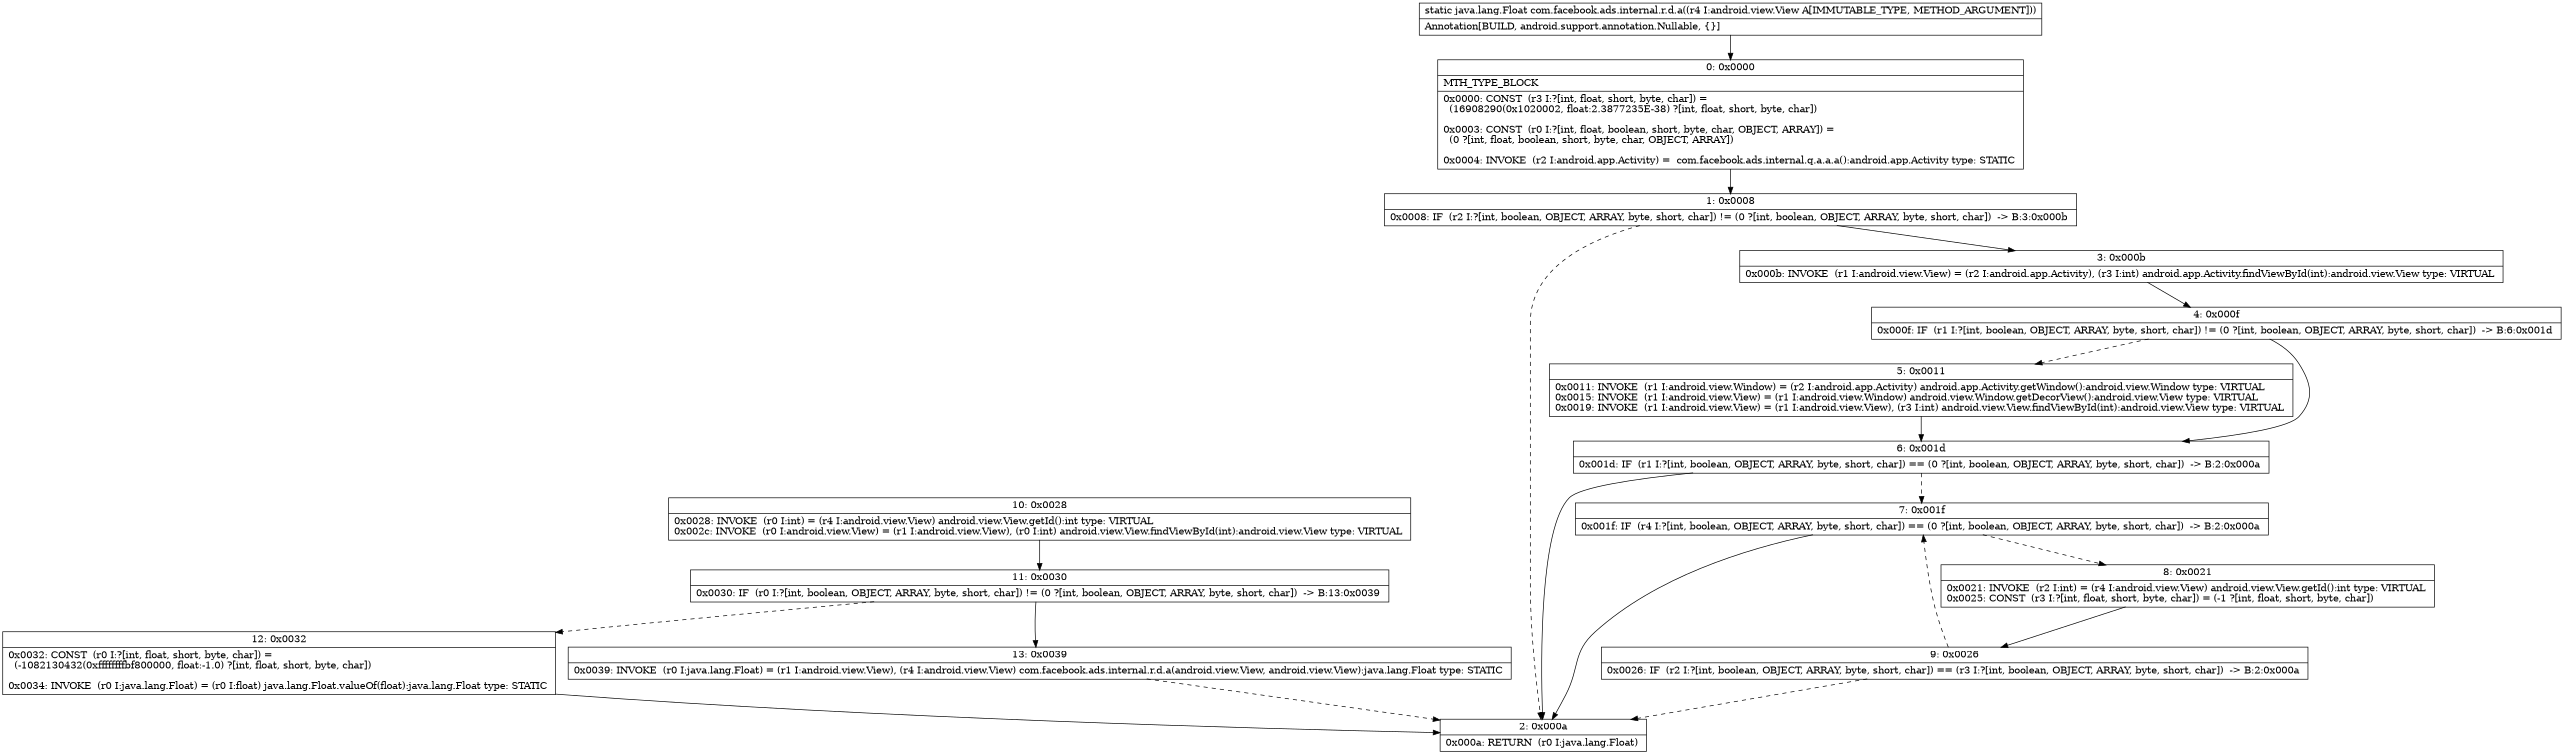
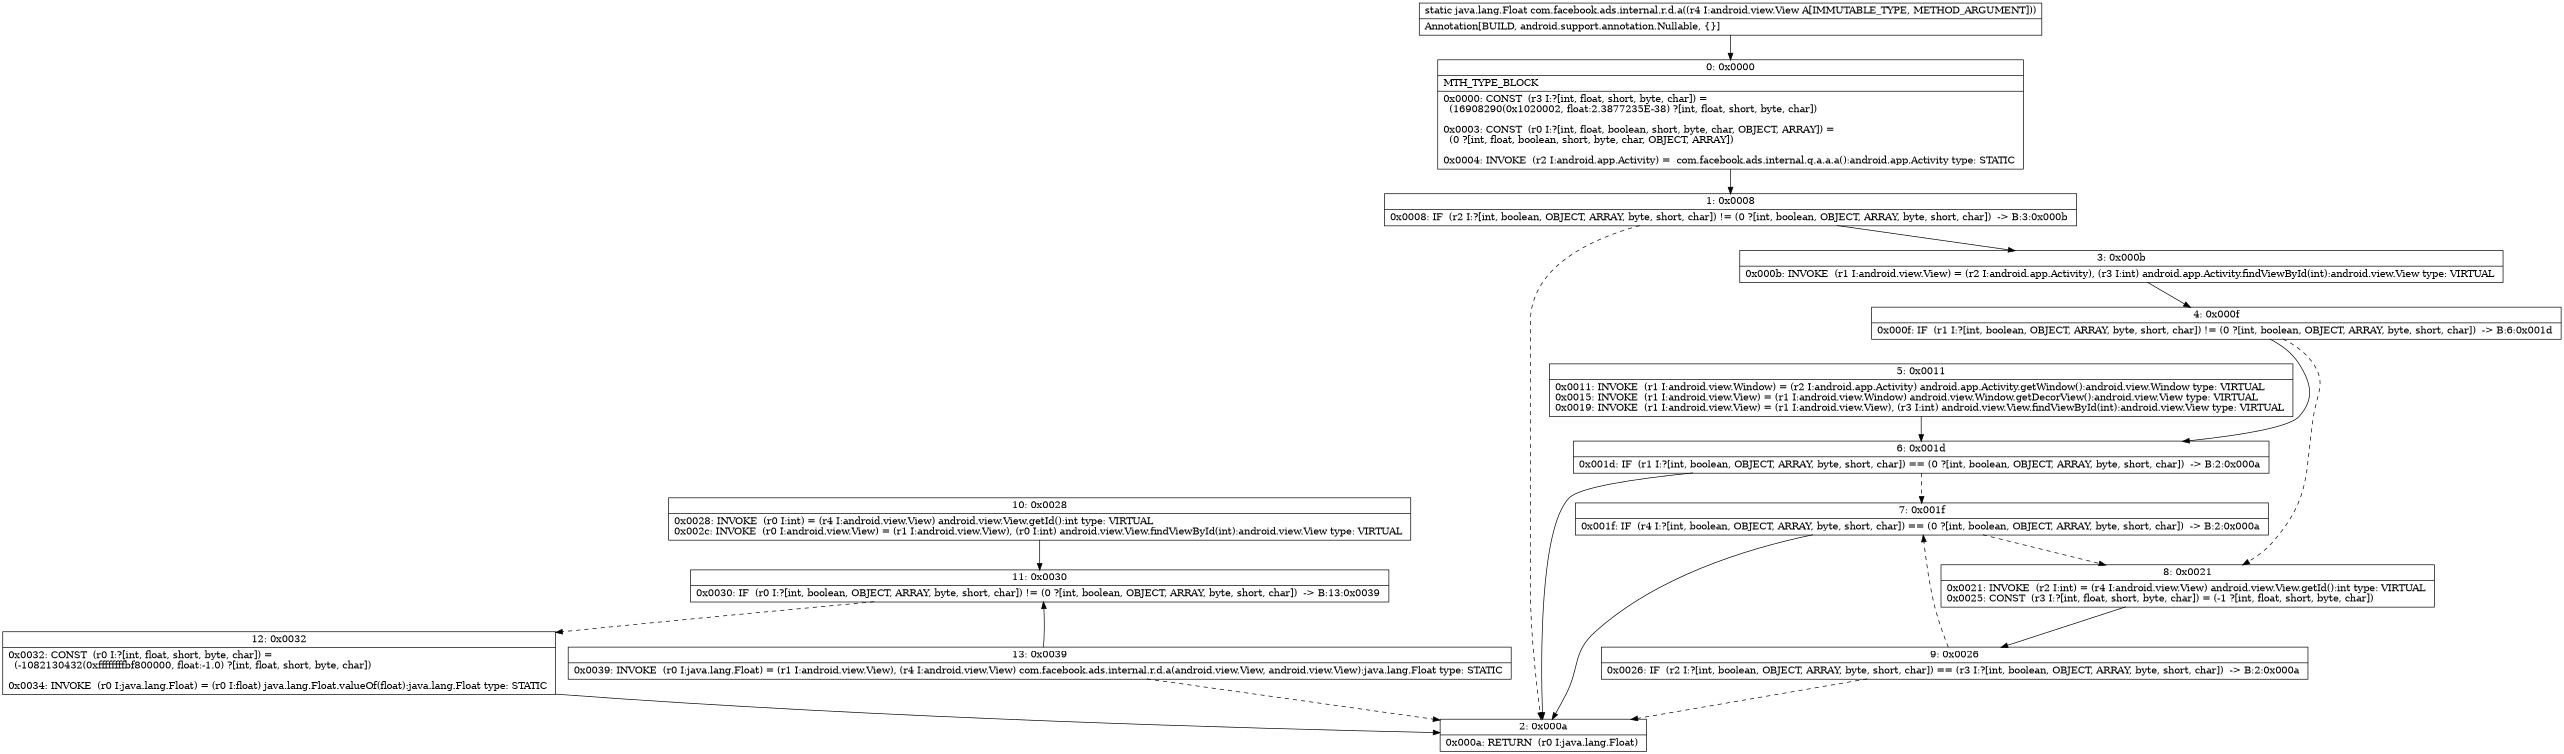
(2095, 351) -> (2309, 452)
(1035, 621) -> (1044, 628)
